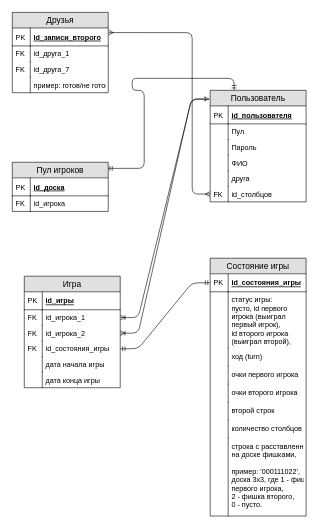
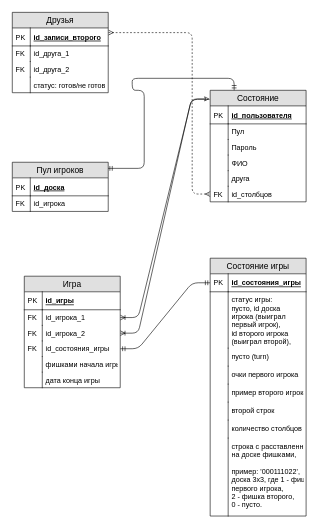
(182, 33) -> (182, 33)
(53, 70) -> (53, 70)
(75, 85) -> (75, 85)
(258, 99) -> (258, 99)
(254, 300) -> (254, 300)
(251, 356) -> (255, 356)
(76, 365) -> (82, 365)
(268, 392) -> (272, 392)
